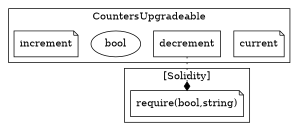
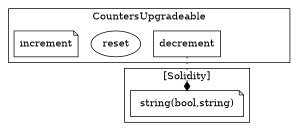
(116, 44) -> (116, 44)
(259, 44) -> none
(187, 104) -> (187, 104)
